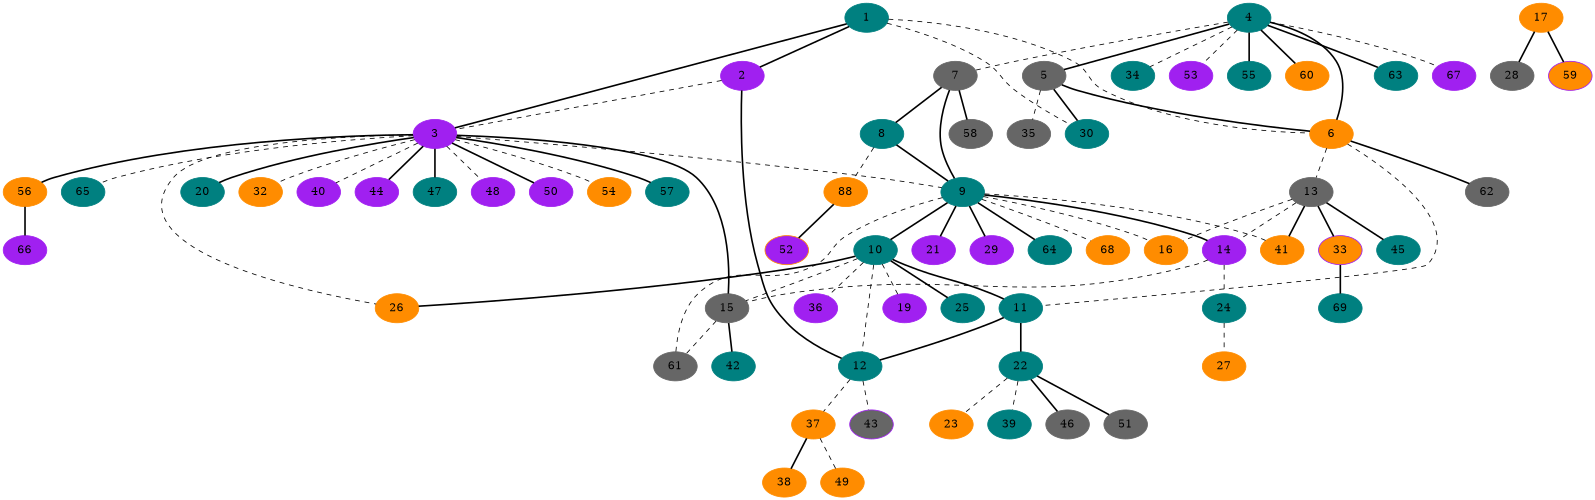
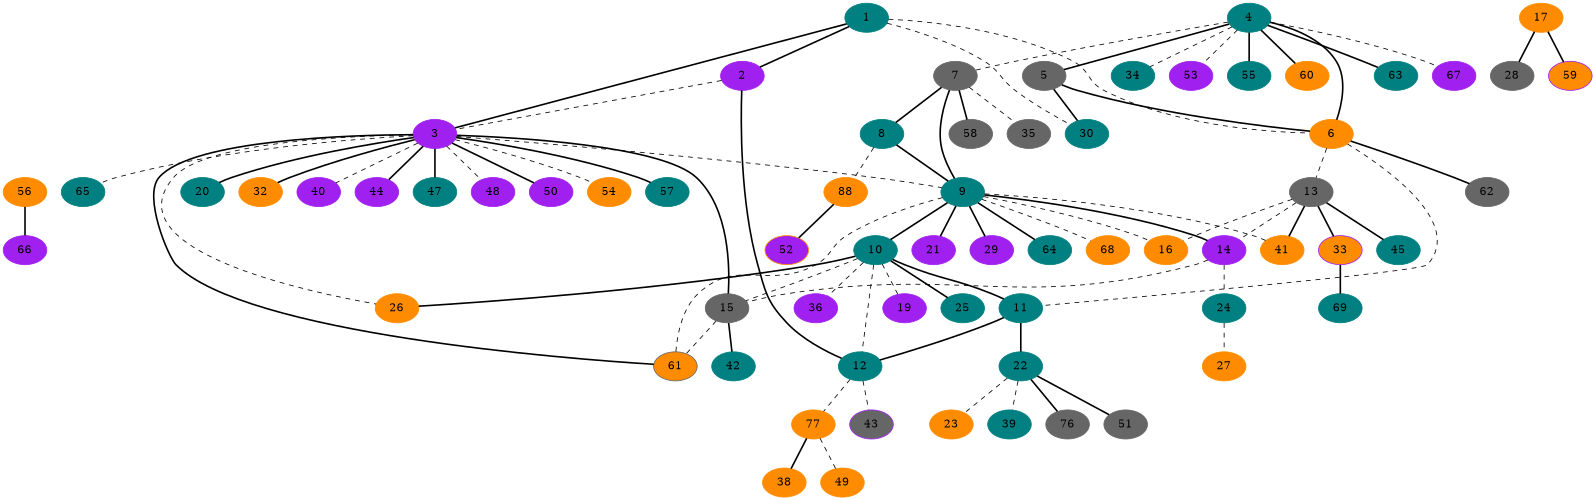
(1038, 100) -> (992, 105)
(225, 146) -> (237, 298)
(345, 159) -> (345, 159)
(675, 366) -> (675, 366)
(813, 424) -> (813, 424)
(1068, 424) -> (1068, 424)
